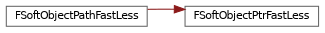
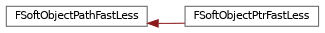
(161, 9) -> (172, 23)
